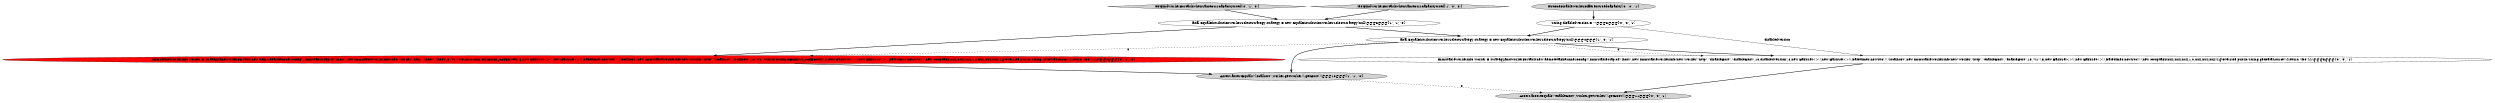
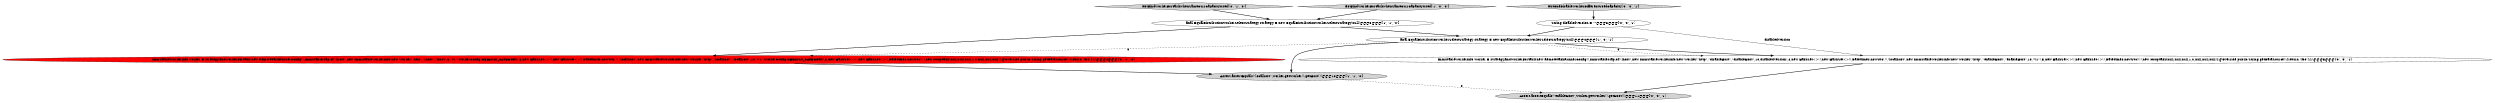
(1594, 7) -> (1594, 7)
